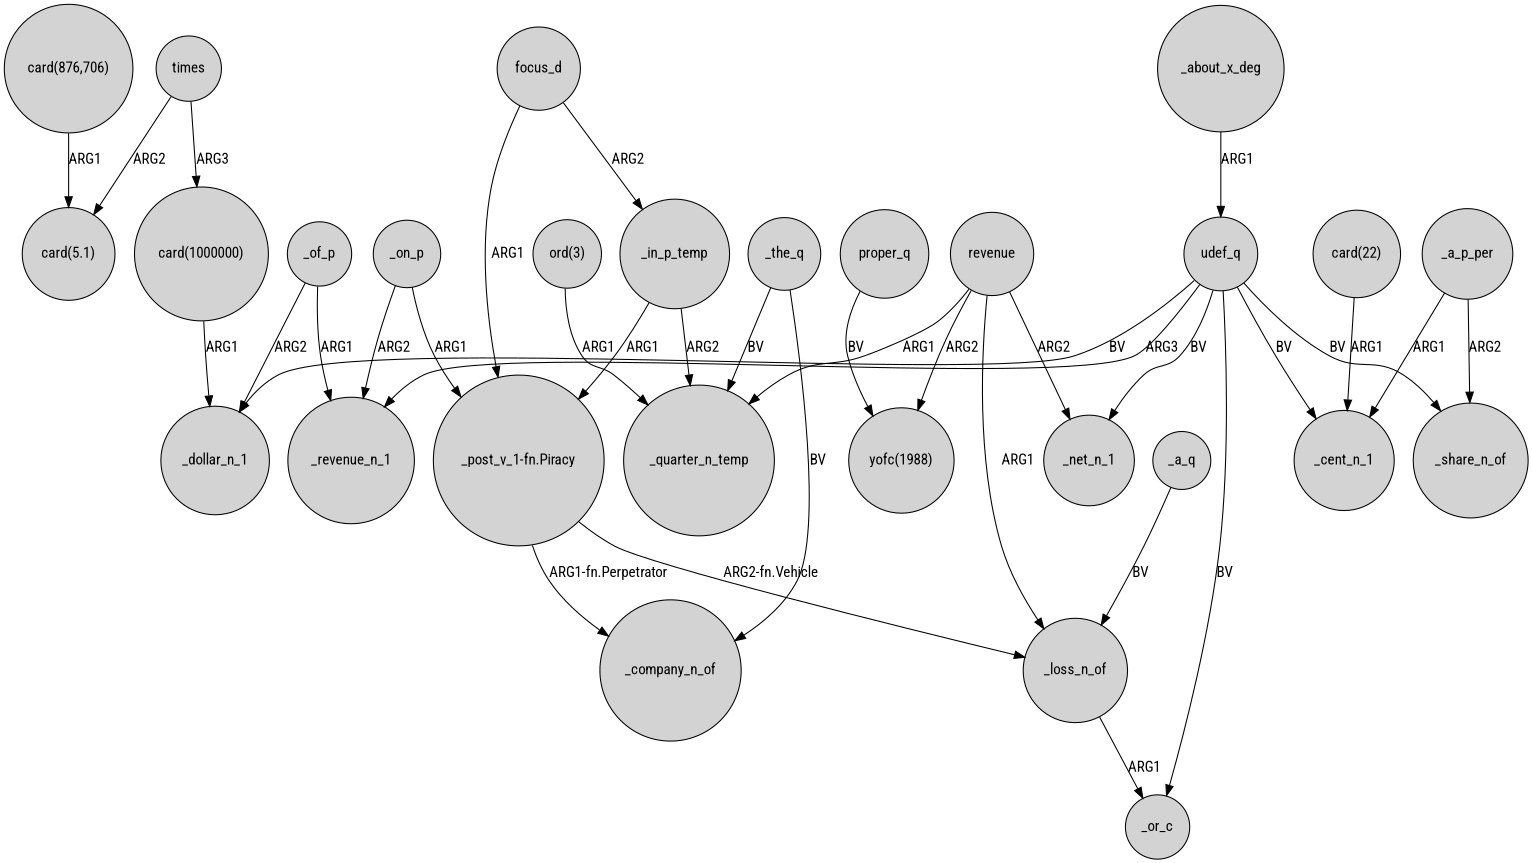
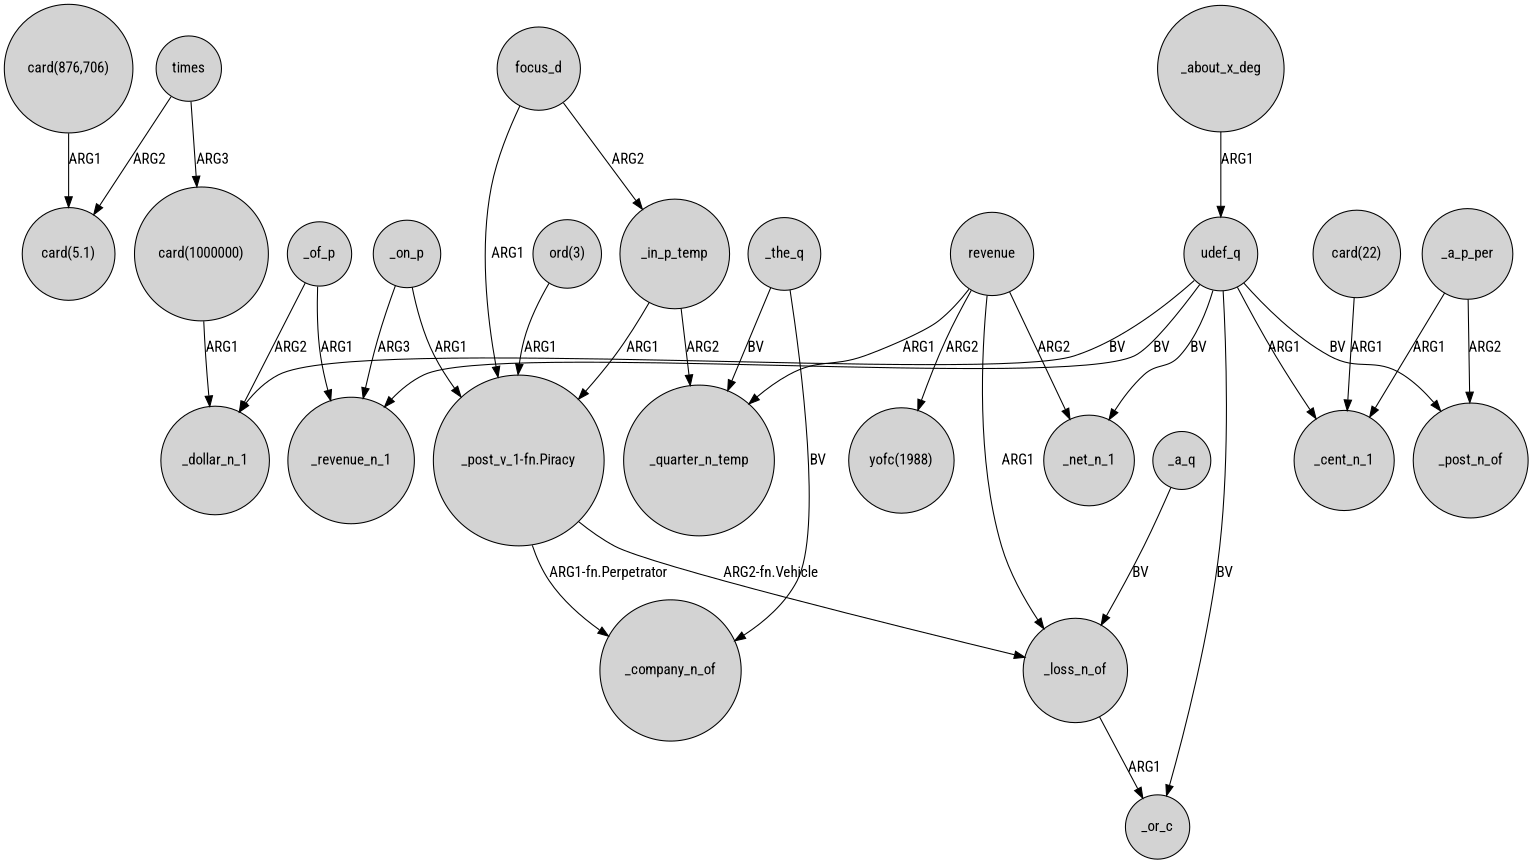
(885, 254) -> none
(394, 348) -> (394, 348)
(1162, 348) -> (1162, 348)
(1284, 348) -> (1284, 348)
(579, 351) -> (530, 322)
(1471, 460) -> (1471, 460)
